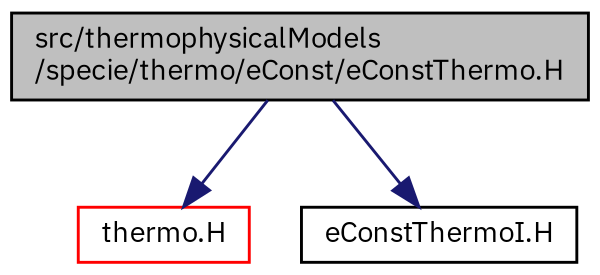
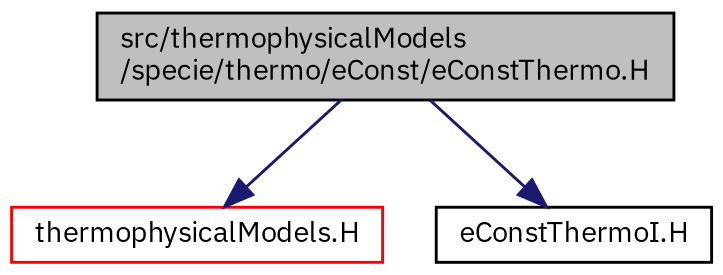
(164, 235) -> (197, 235)
